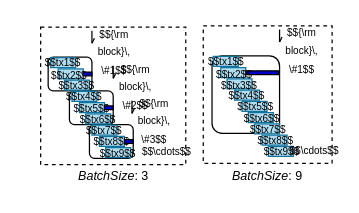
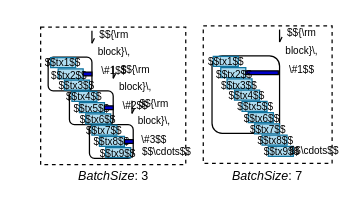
(268, 176) -> (268, 176)
